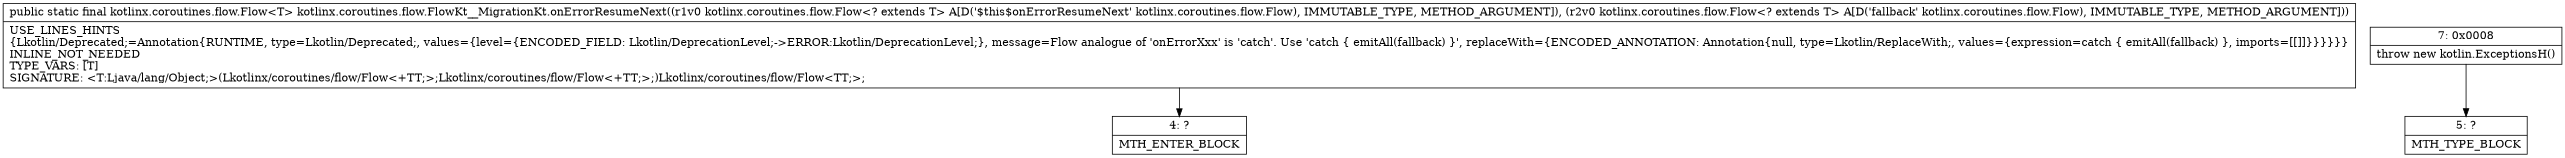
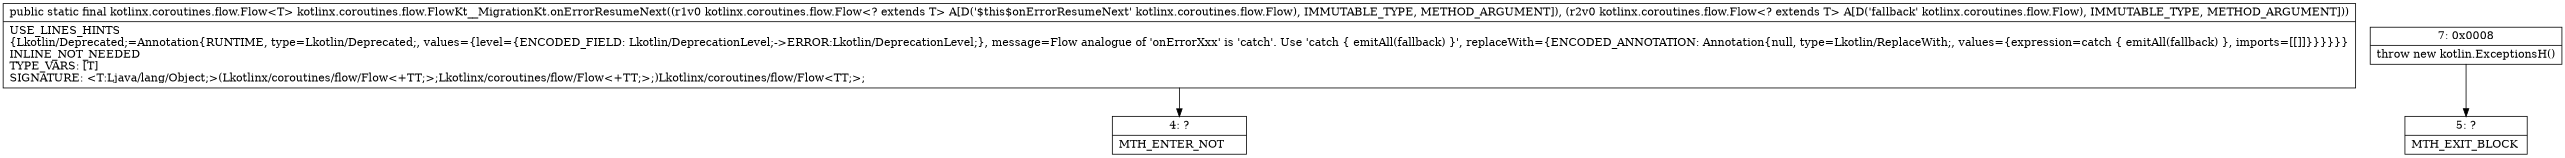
(1179, 144) -> (1172, 144)
(2466, 144) -> (2465, 144)
